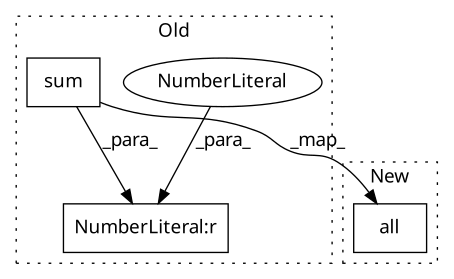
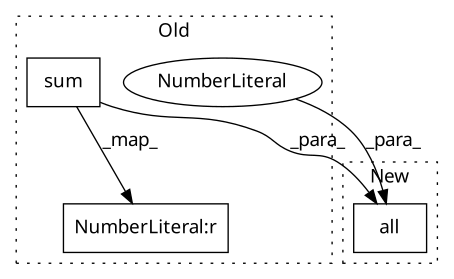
(130, 141) -> (130, 141)
(318, 141) -> (318, 141)
(188, 149) -> (352, 132)
